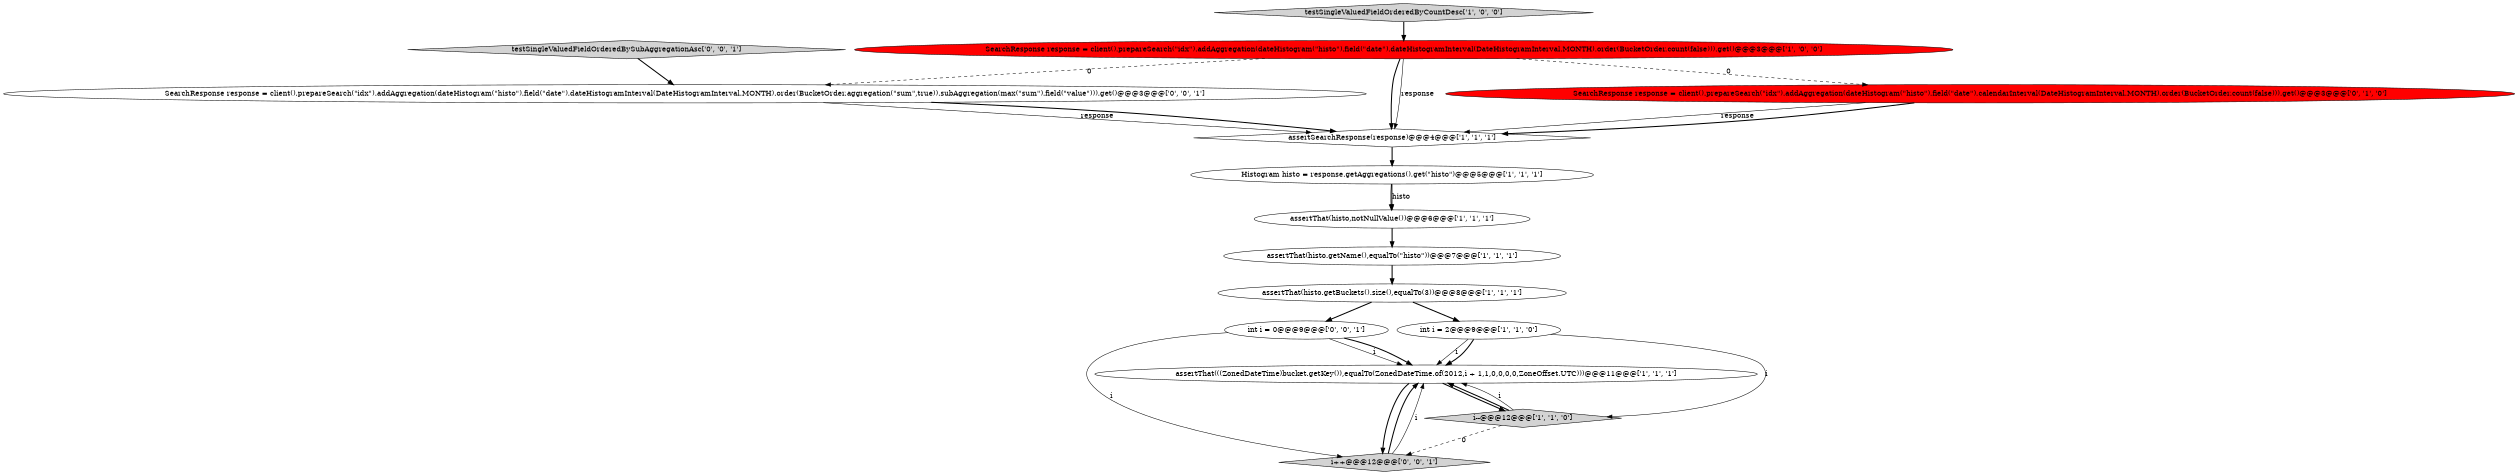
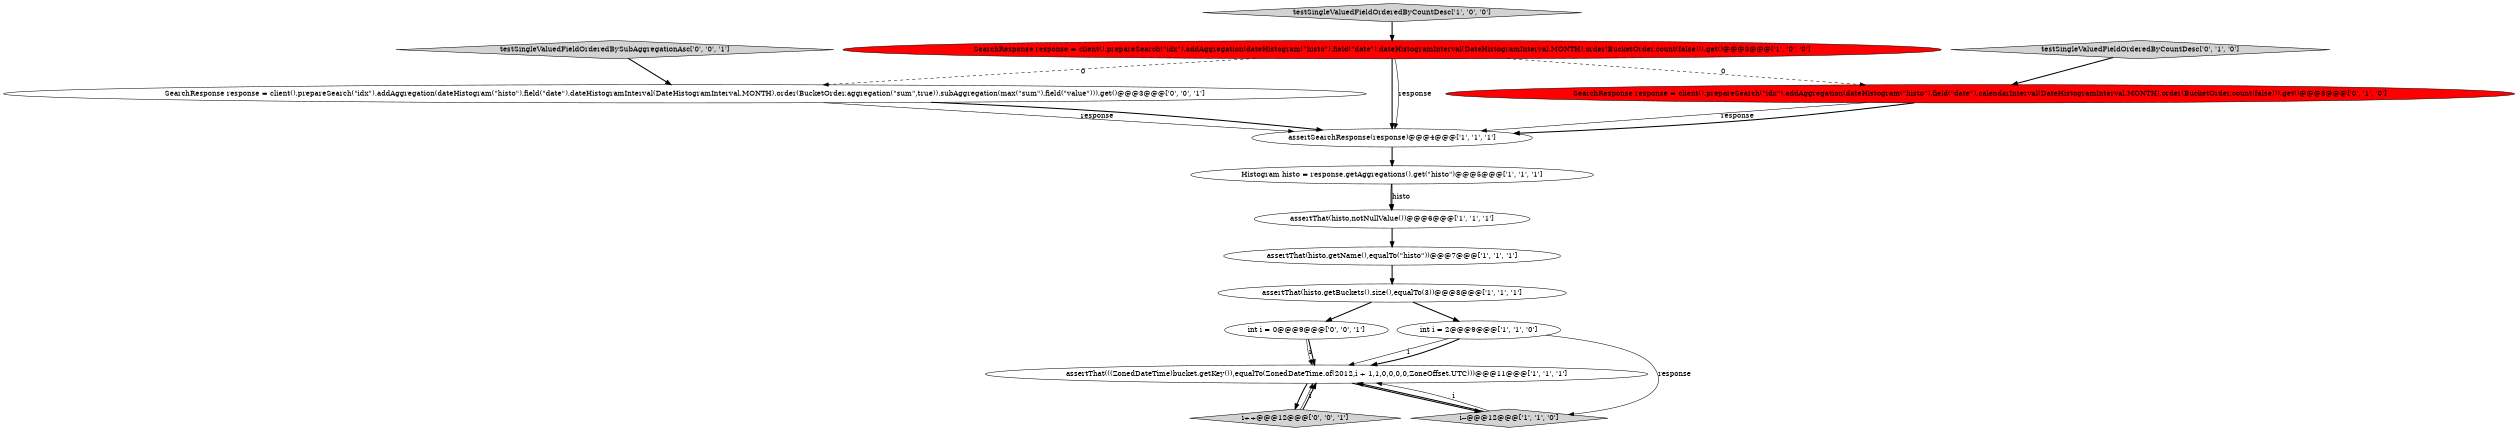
none -> (2140, 50)
(1392, 138) -> (1392, 138)
(1766, 374) -> (1675, 374)
(1131, 410) -> none
(1456, 439) -> none
